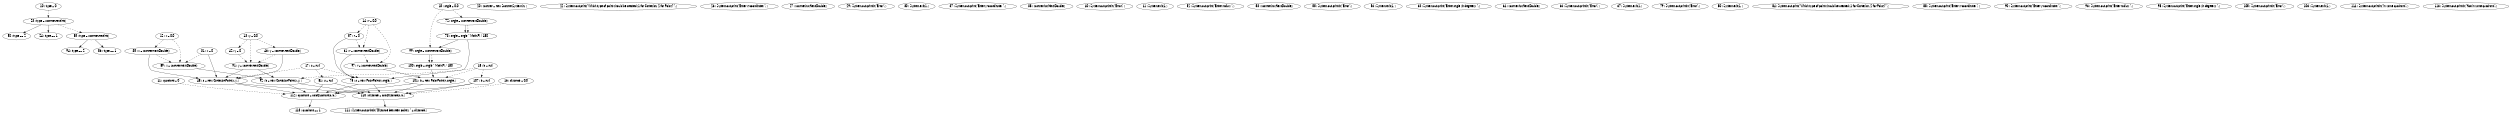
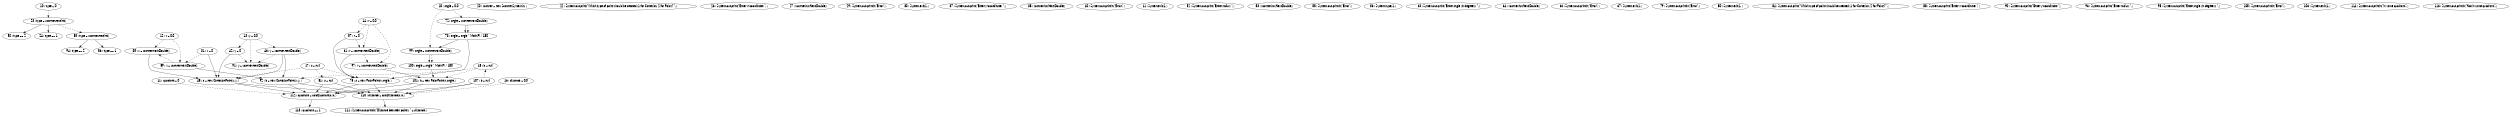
(1383, 6) -> (1383, 6)
(163, 58) -> (167, 59)
(263, 72) -> (286, 65)
(482, 72) -> (485, 75)
(236, 73) -> (222, 63)
